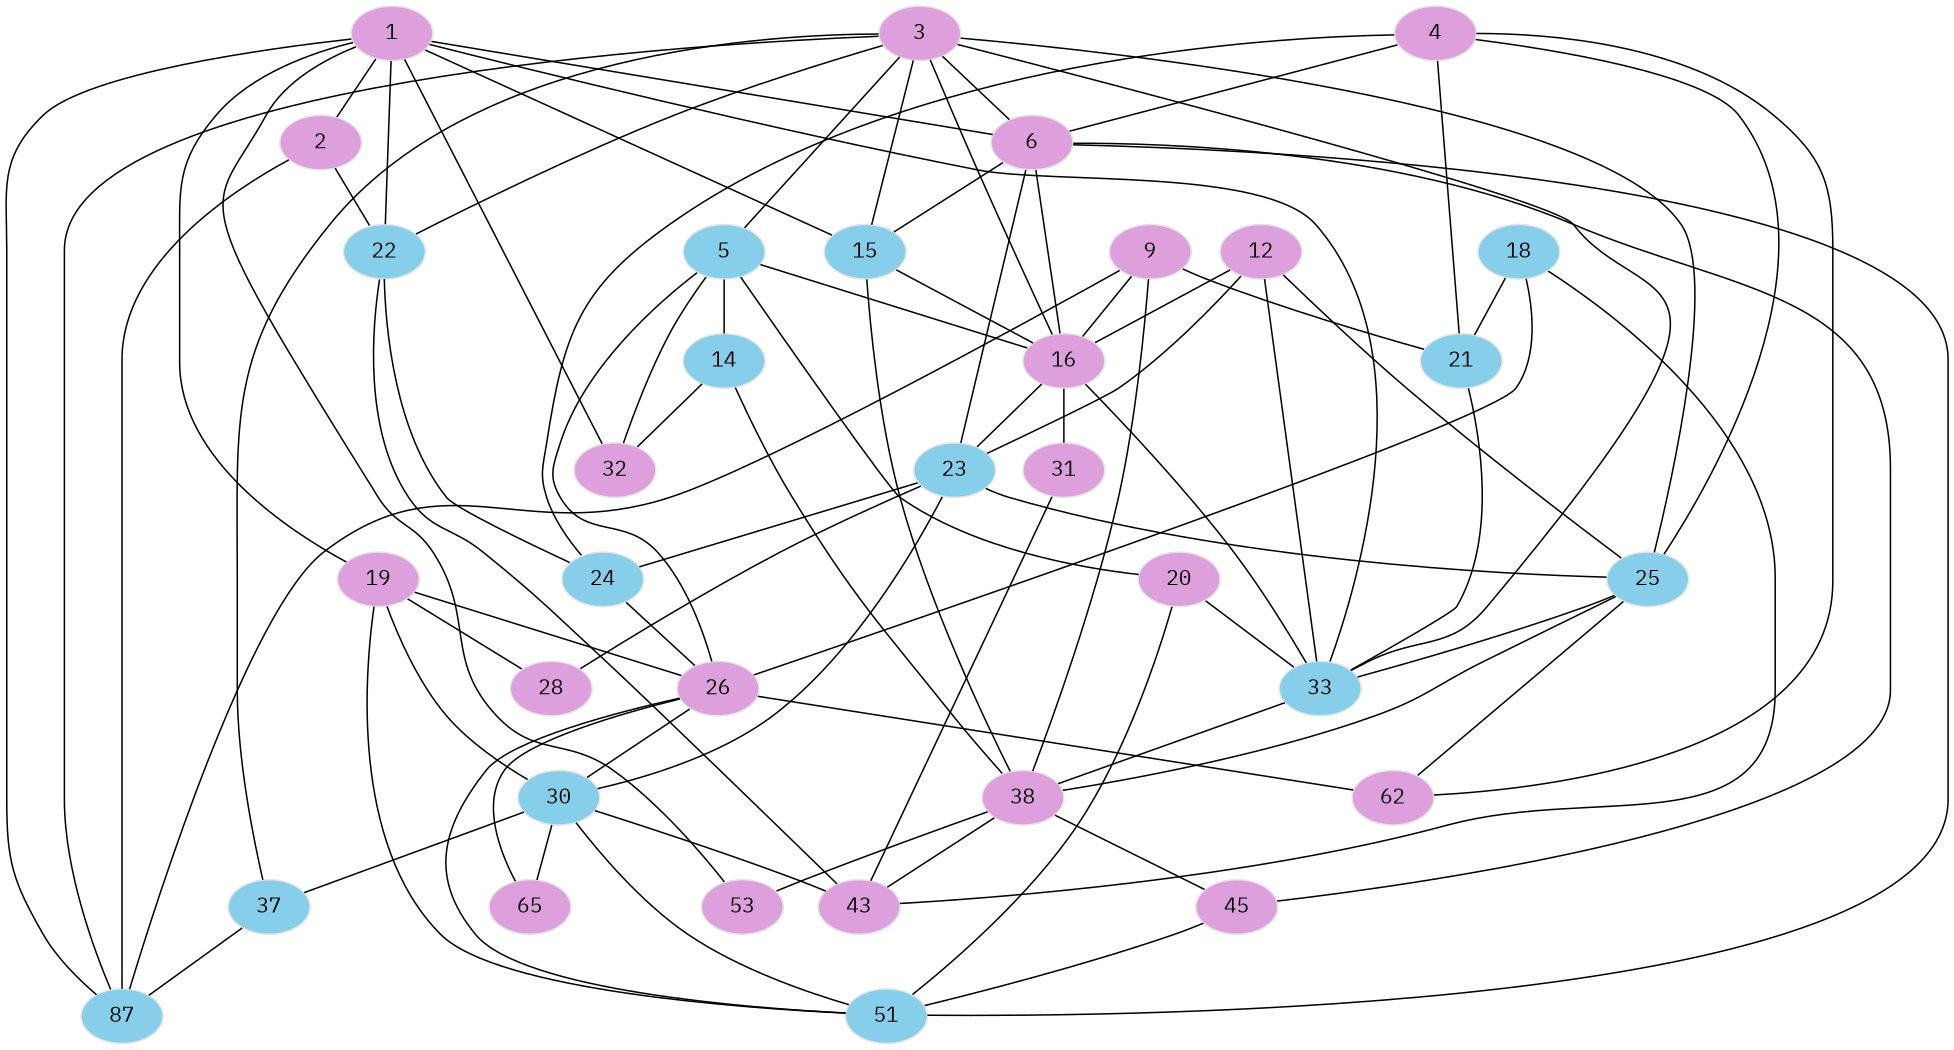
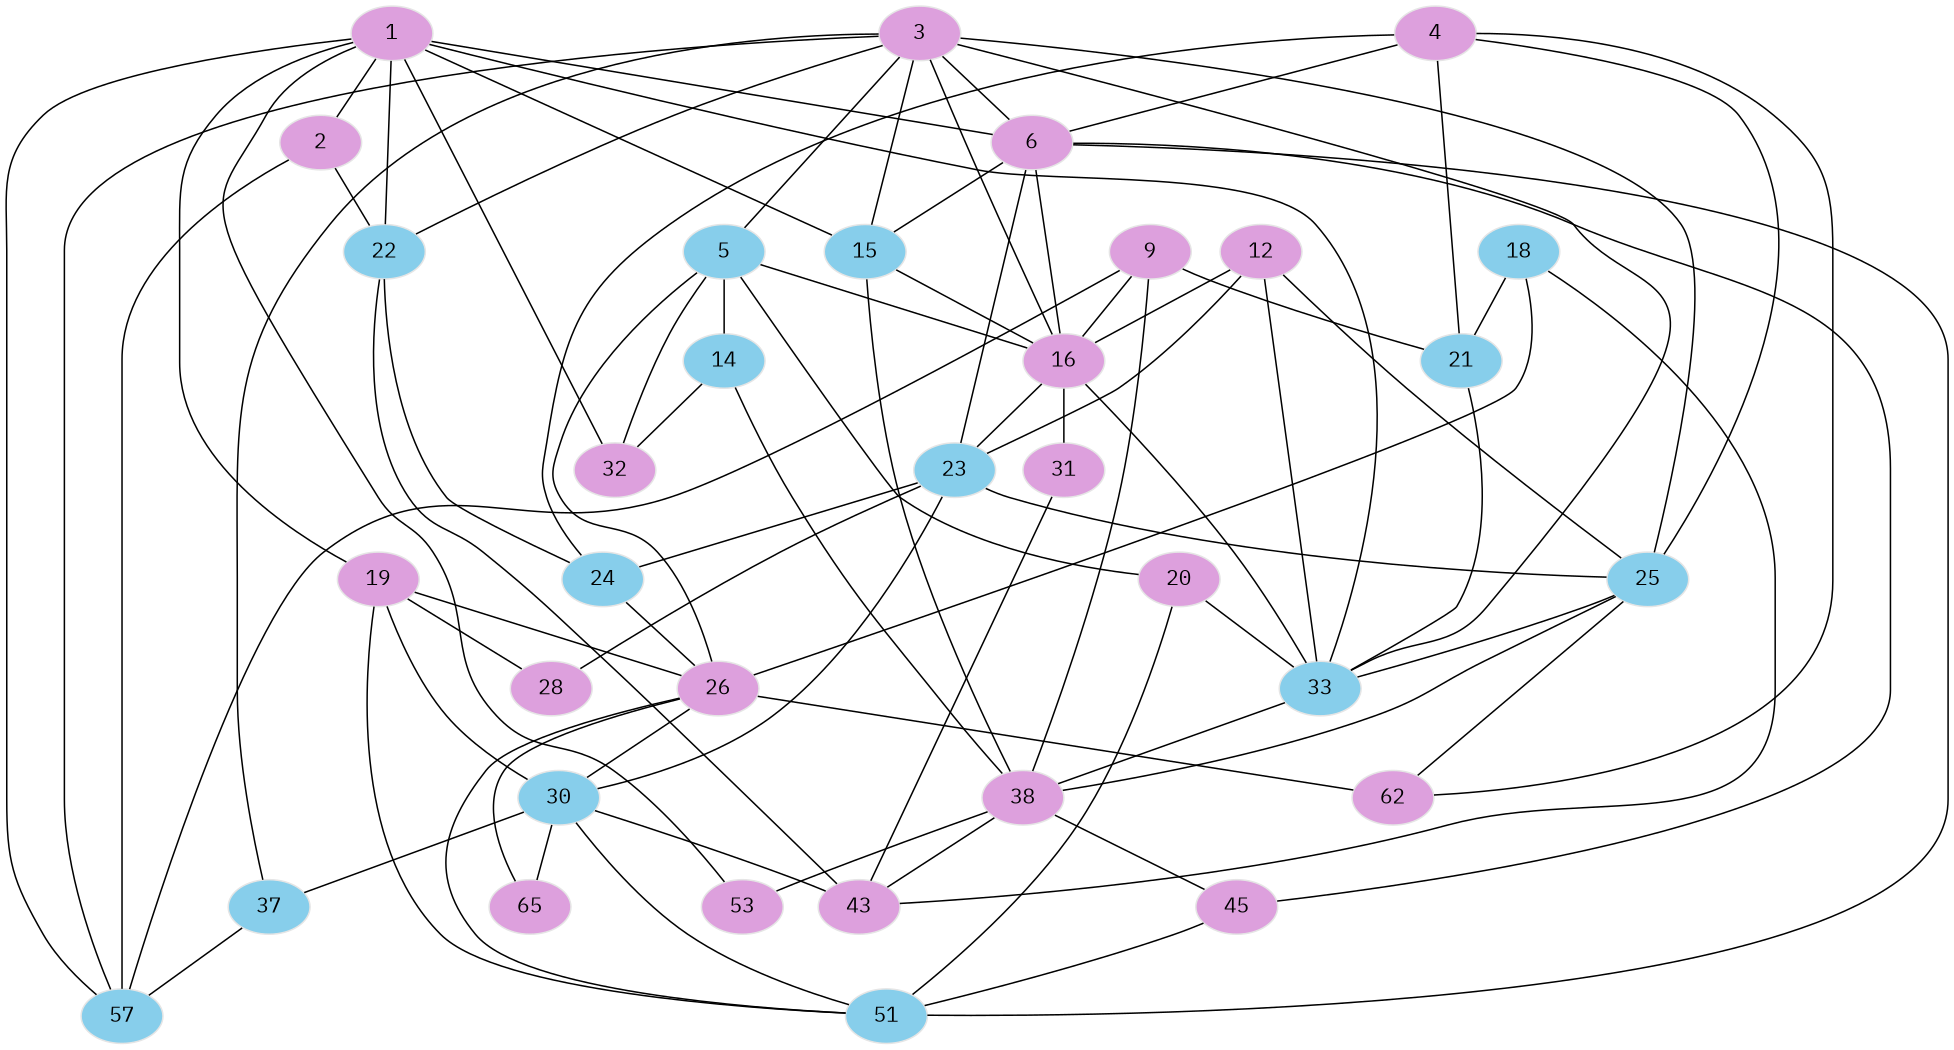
(122, 1016) -> (122, 1016)
